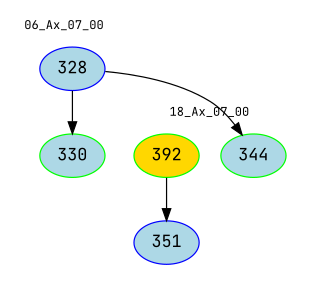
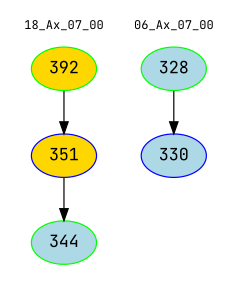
(72, 69) -> (174, 69)
(176, 86) -> (64, 193)
(72, 156) -> (174, 156)
(167, 243) -> (64, 156)
